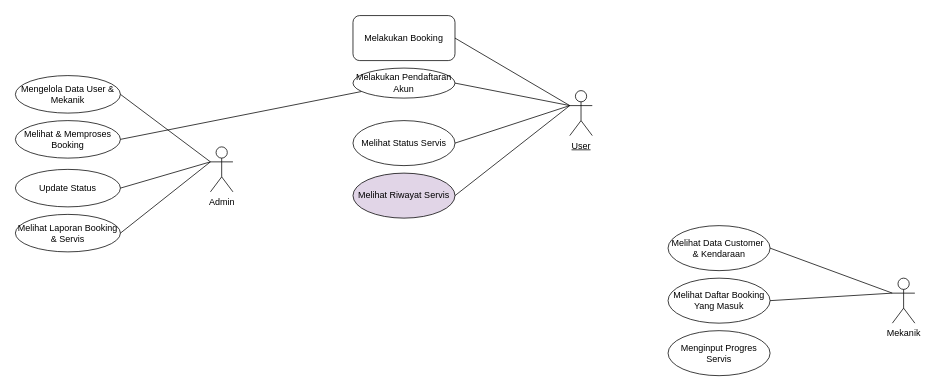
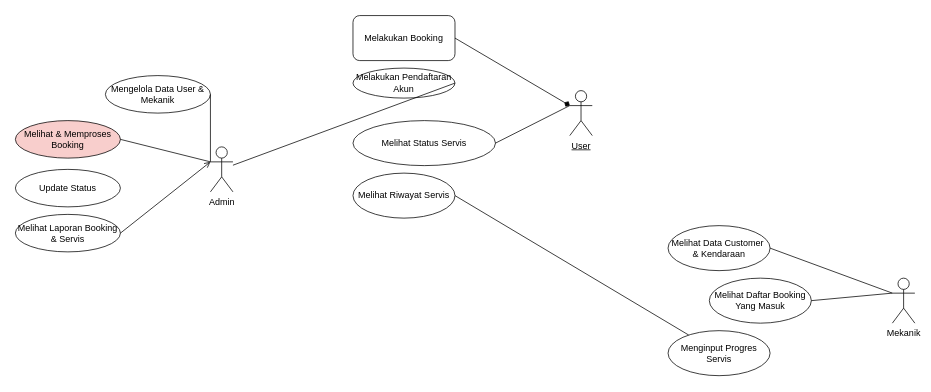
(68, 94) -> (158, 94)
(509, 94) -> (344, 124)
(564, 102) -> (563, 101)
(240, 115) -> (163, 150)
(68, 139) -> (68, 139)
(404, 143) -> (424, 143)
(511, 151) -> (572, 265)
(206, 165) -> (207, 165)
(161, 176) -> none
(404, 195) -> (404, 195)
(719, 300) -> (760, 300)
